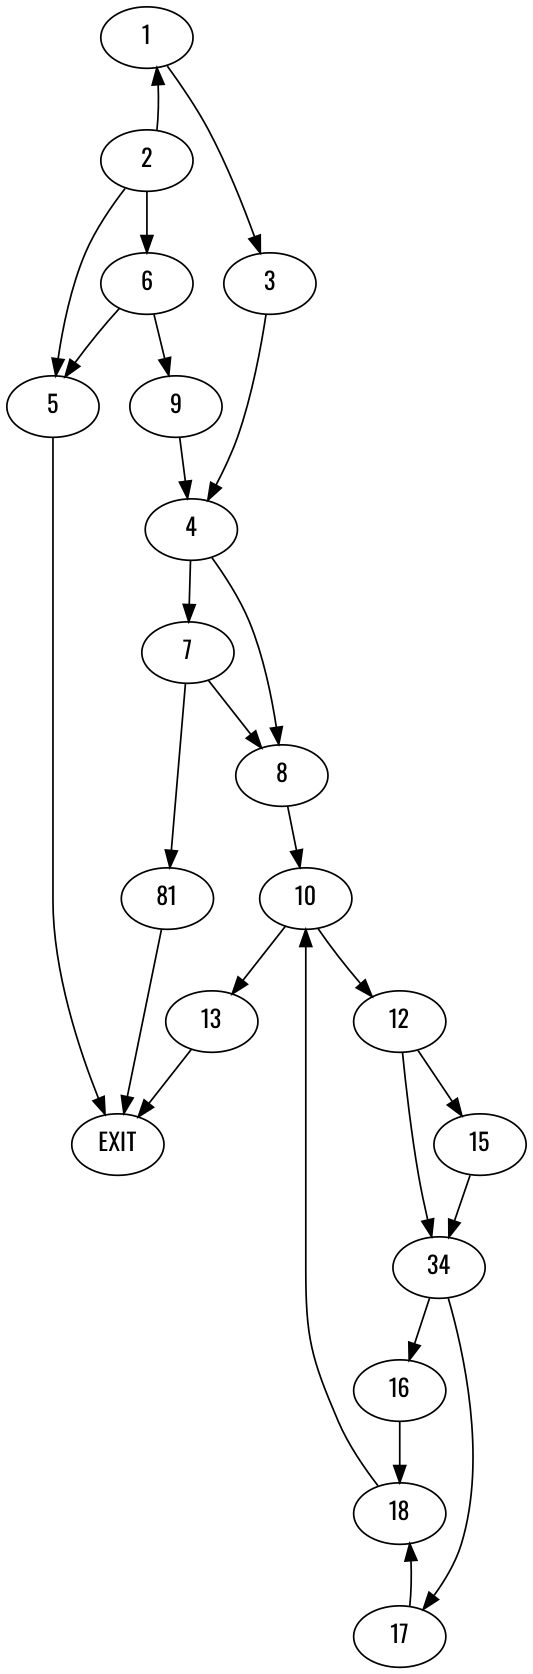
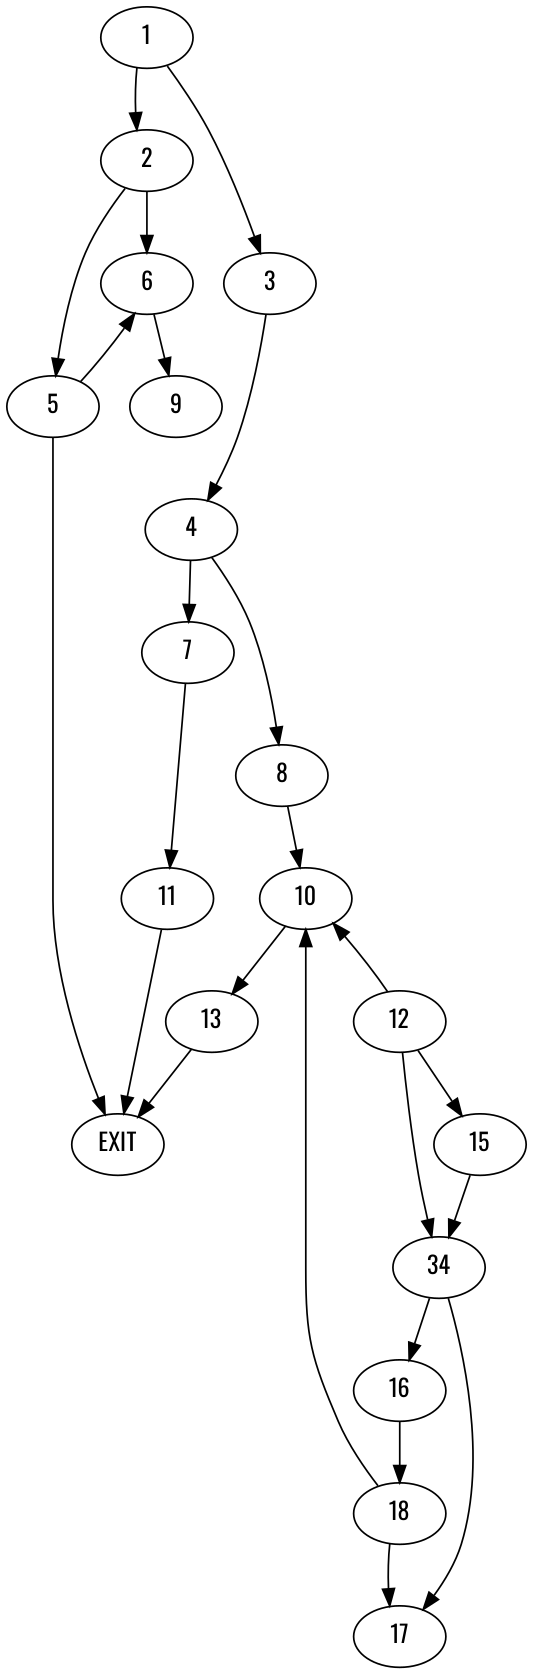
(158, 108) -> (136, 90)
(96, 335) -> (103, 355)
(183, 459) -> none
(230, 707) -> none
(167, 899) -> (167, 899)
(338, 957) -> (367, 963)
(411, 1584) -> (388, 1566)
